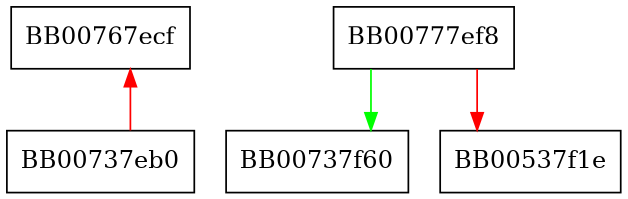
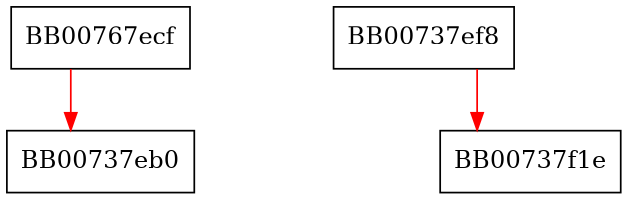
(424, 38) -> (424, 38)
(130, 109) -> (71, 91)
(317, 162) -> none
(530, 162) -> (530, 162)
